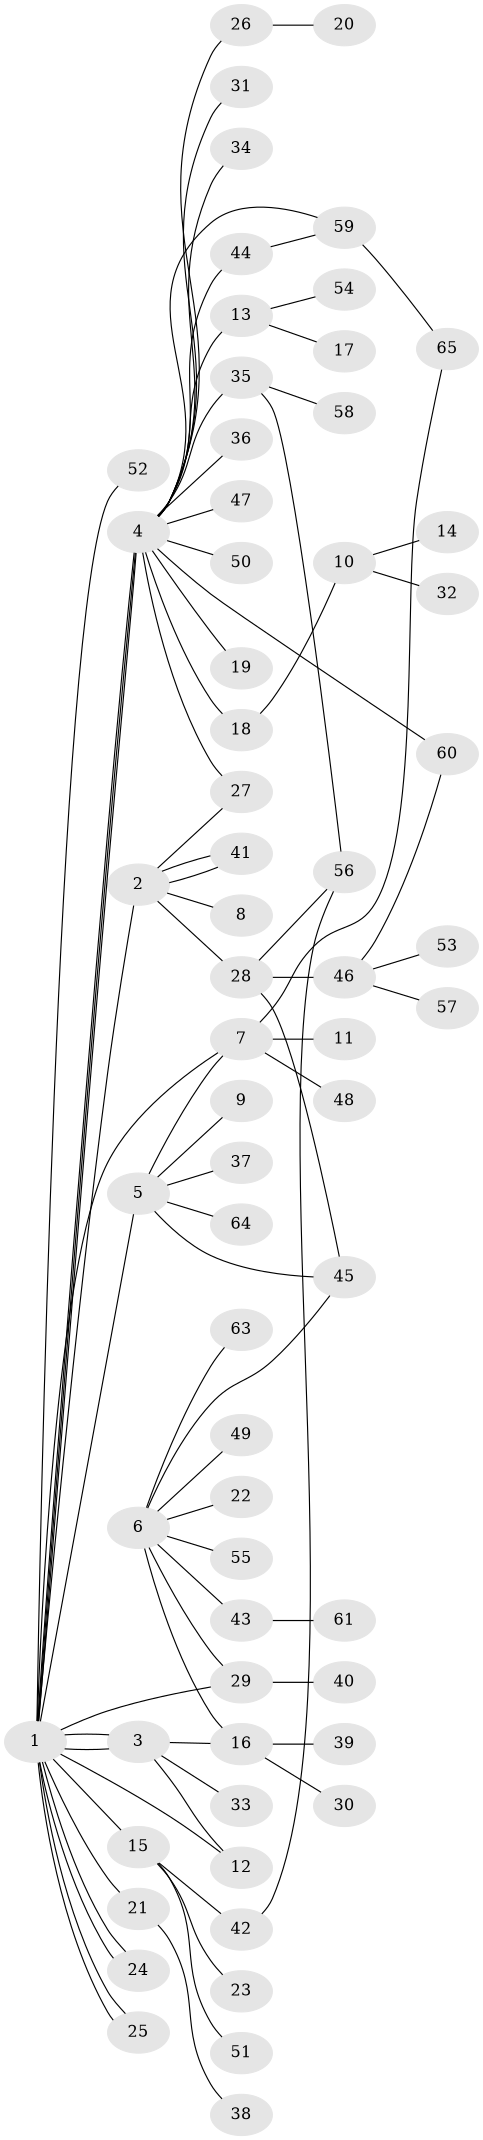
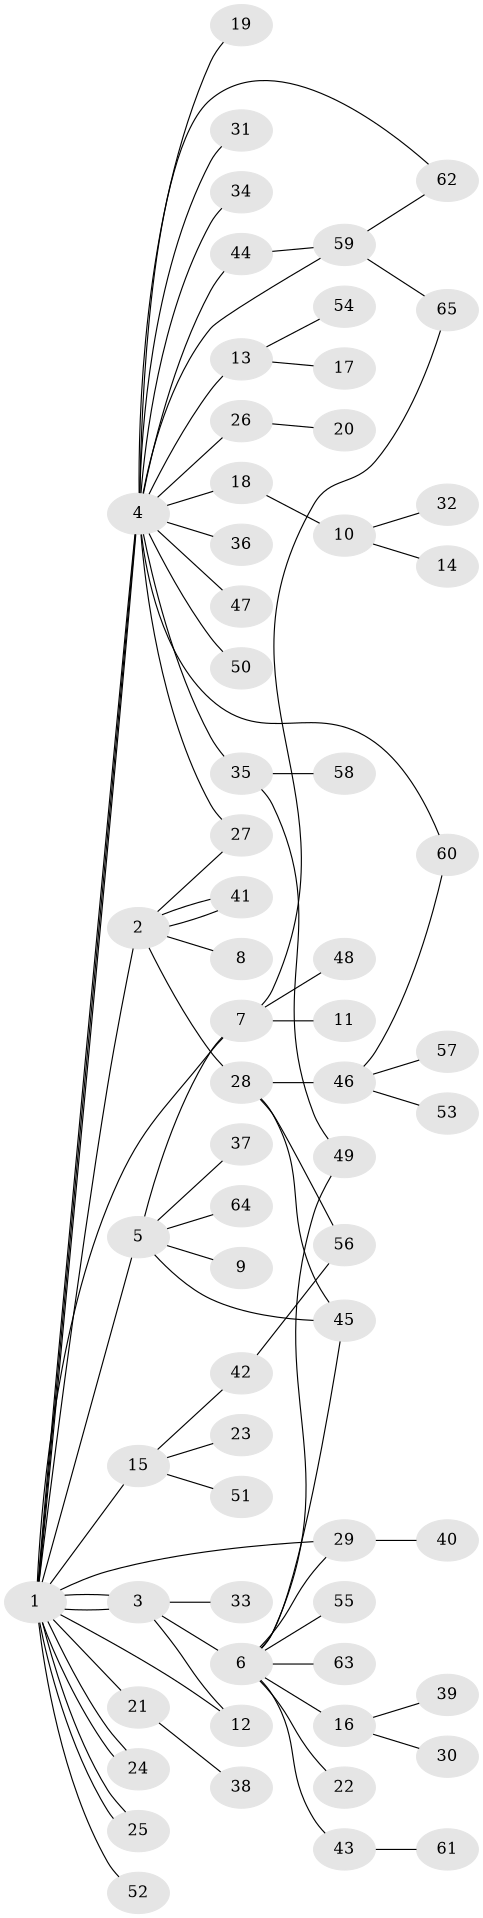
none -> (447, 181)
(310, 608) -> (297, 964)
(190, 1743) -> (190, 1633)
